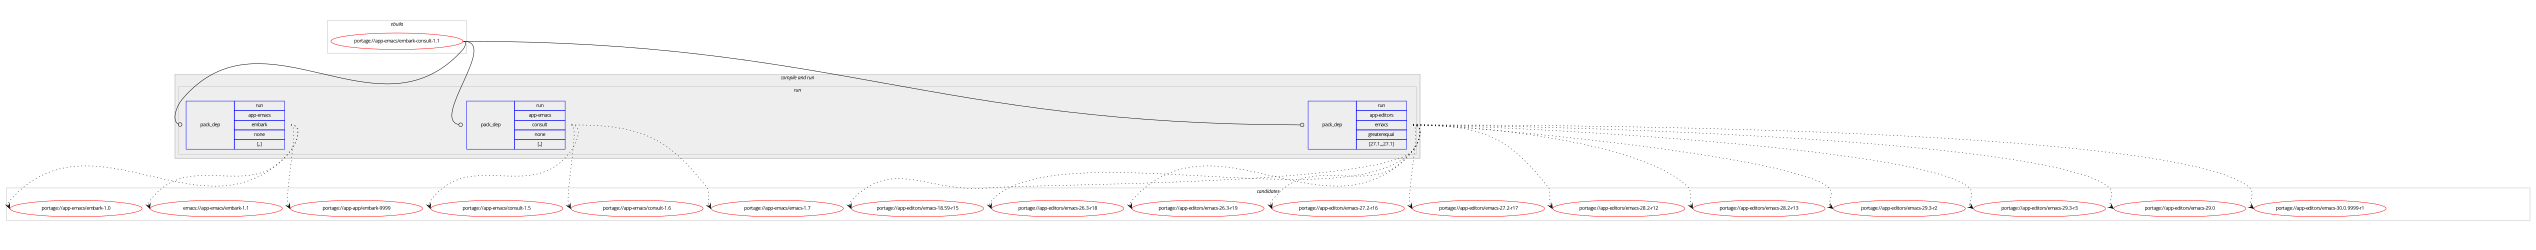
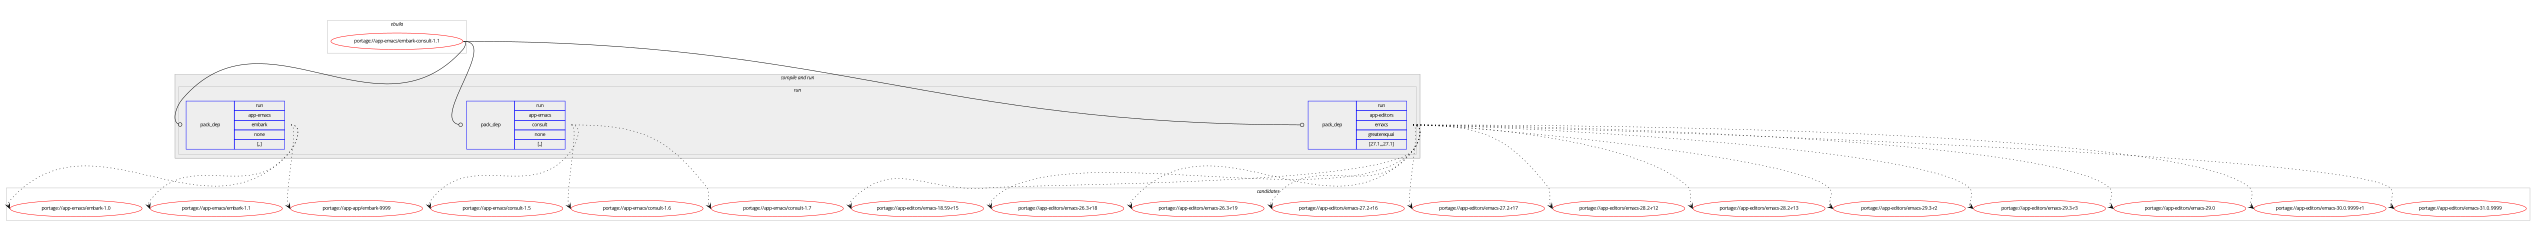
(216, 209) -> (216, 209)
(777, 209) -> (777, 209)
none -> (2460, 209)
